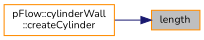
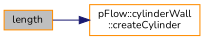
(128, 20) -> (66, 20)
